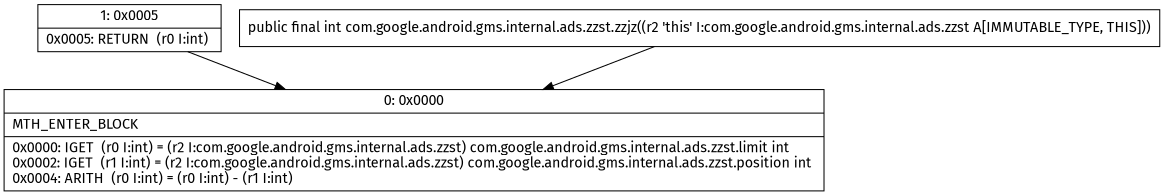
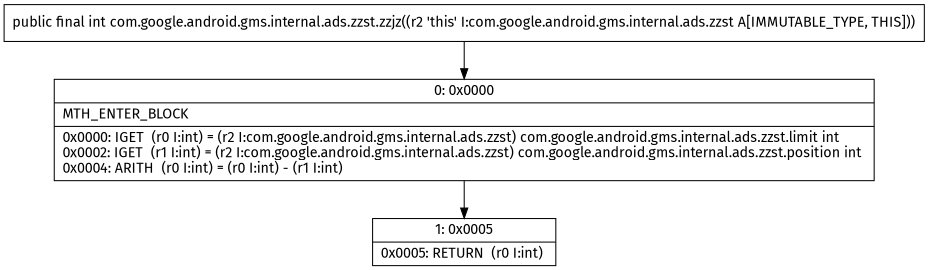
(232, 69) -> (464, 194)
